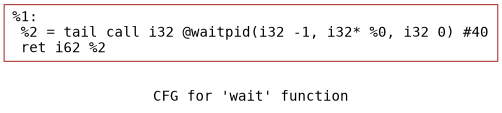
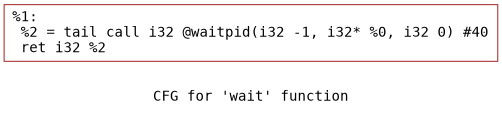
(59, 48) -> (59, 48)
